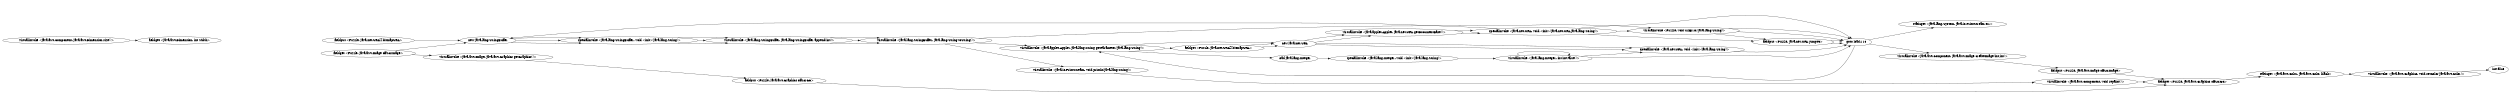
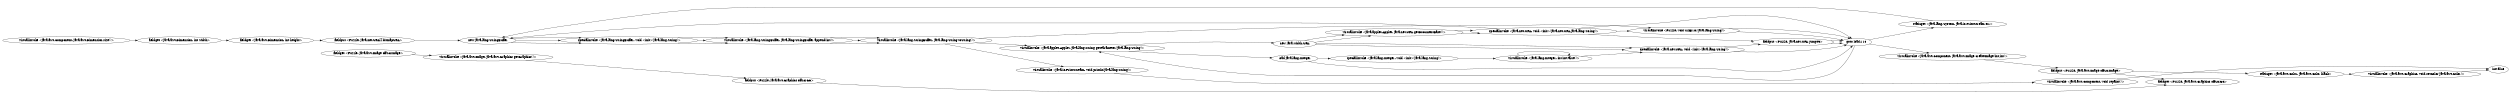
(1739, 36) -> (1741, 46)
none -> (271, 40)
(1295, 44) -> (1295, 44)
(430, 47) -> (1218, 7)
(1218, 48) -> none
(1721, 56) -> (1582, 68)
(2243, 78) -> (2200, 73)
(2141, 82) -> (2301, 67)
